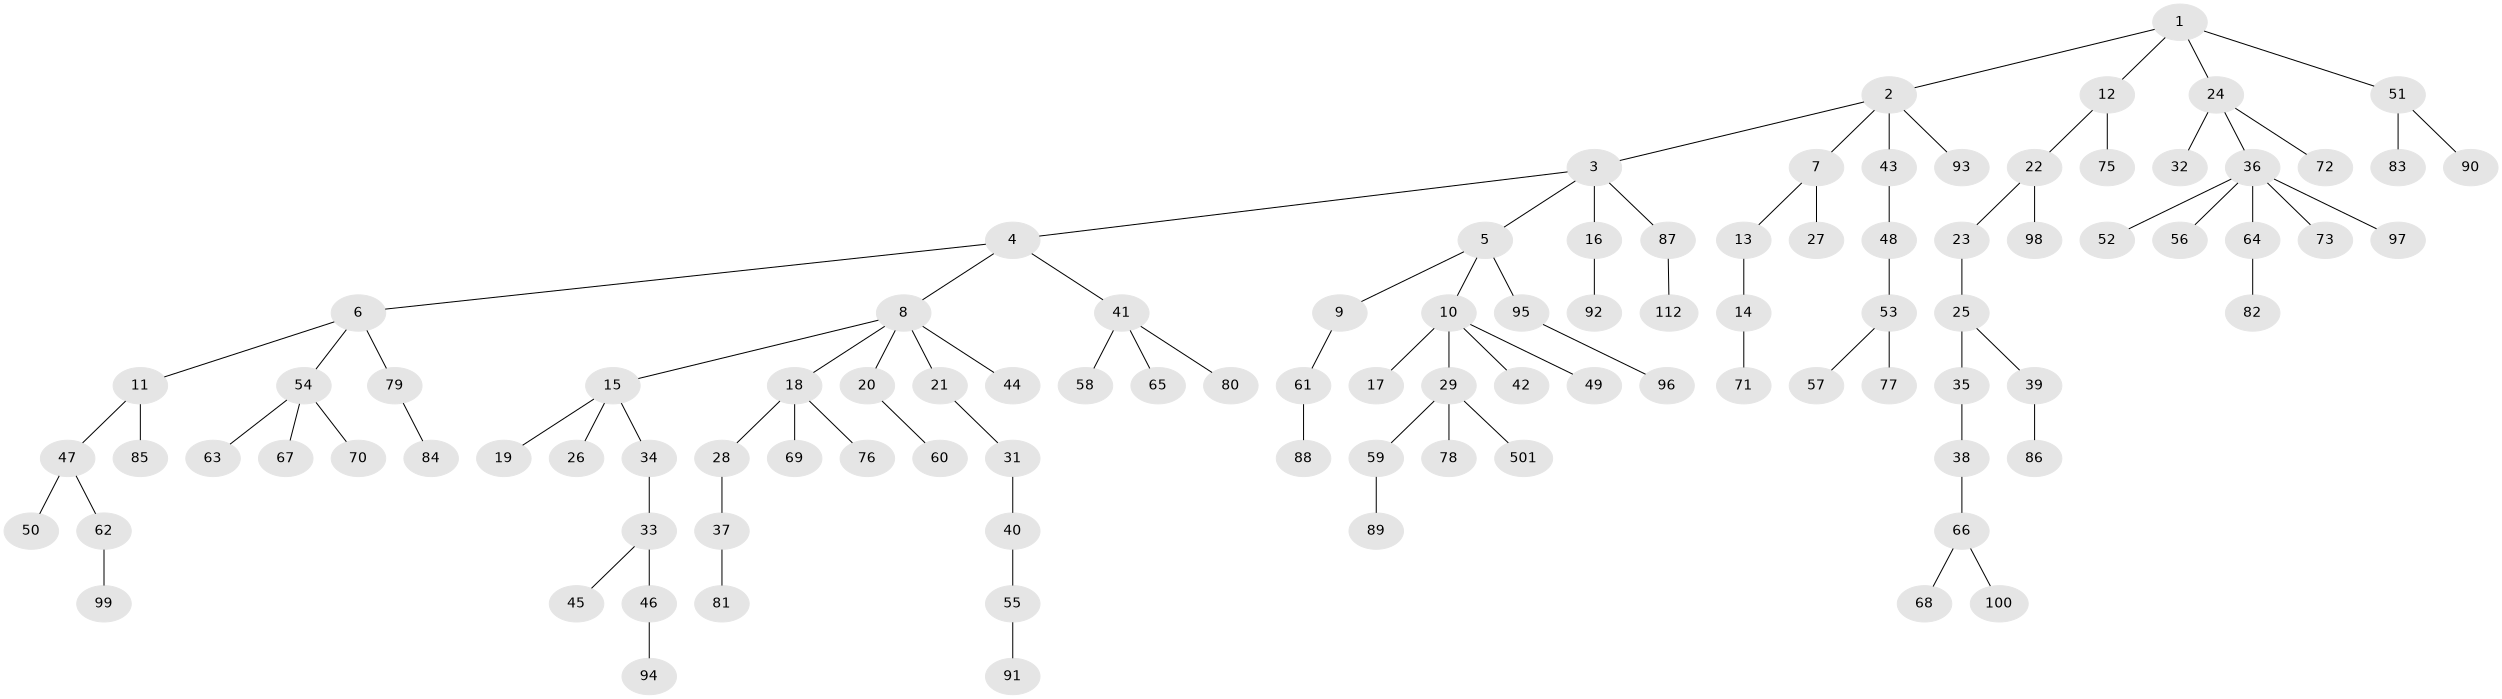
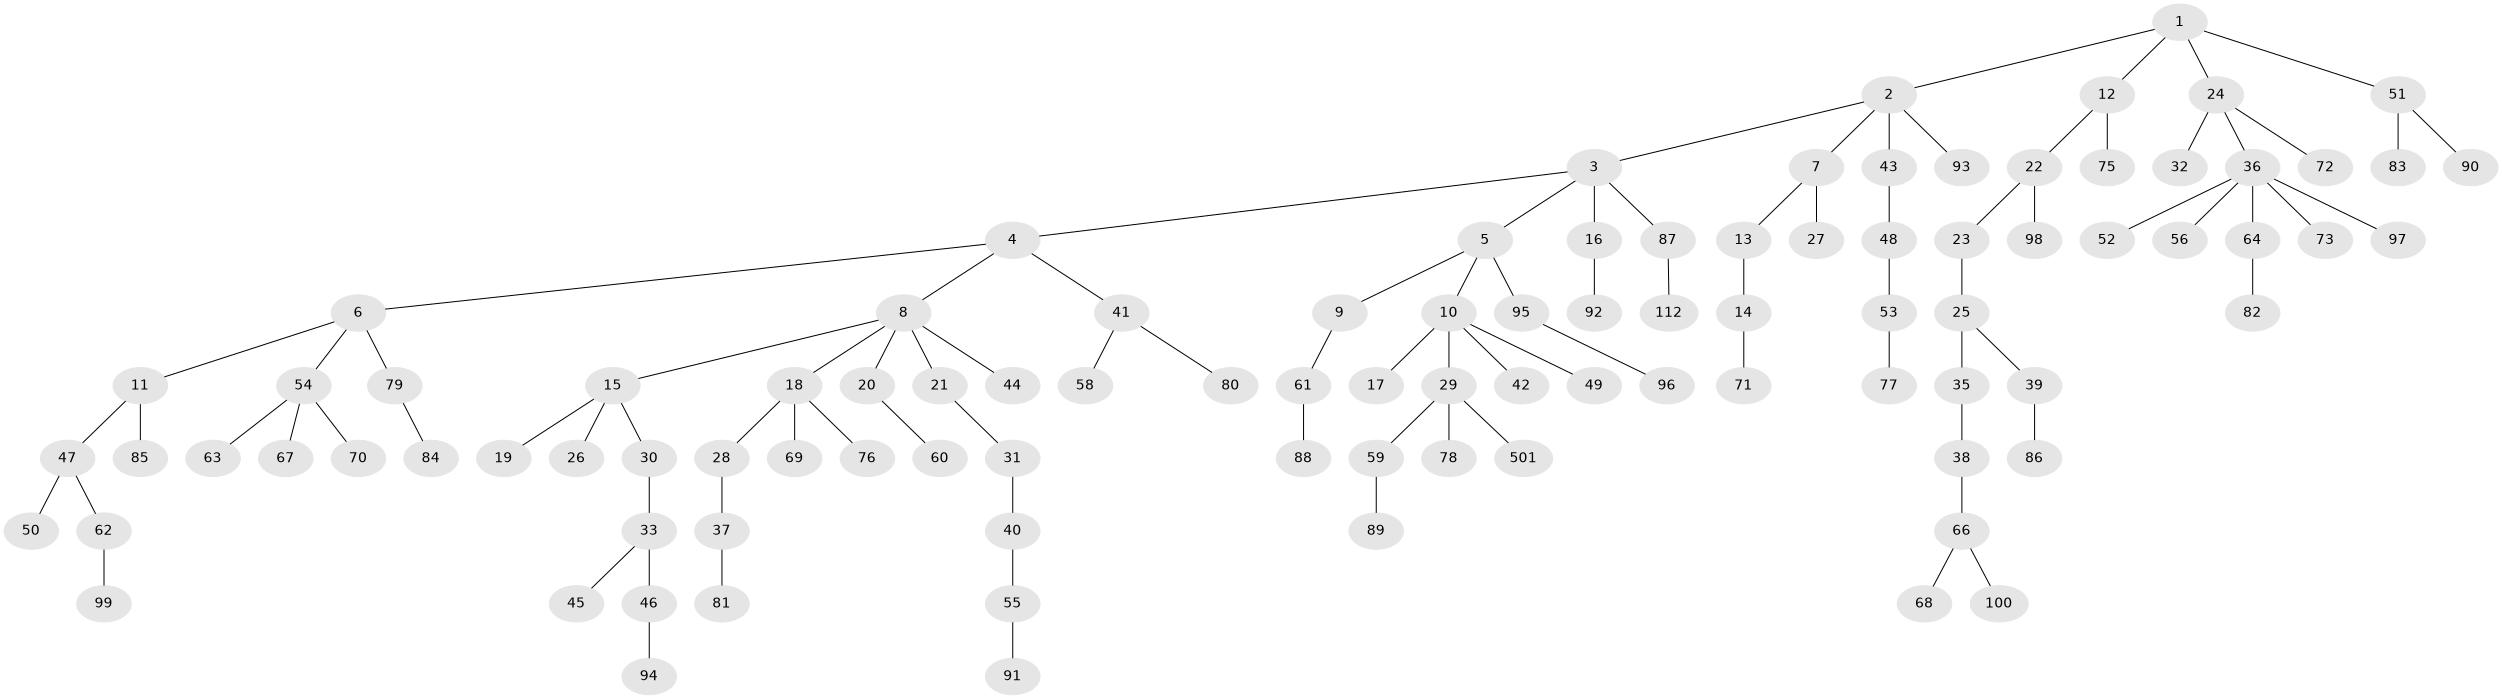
(1158, 386) -> none
(1816, 386) -> none
(649, 458) -> (649, 458)
